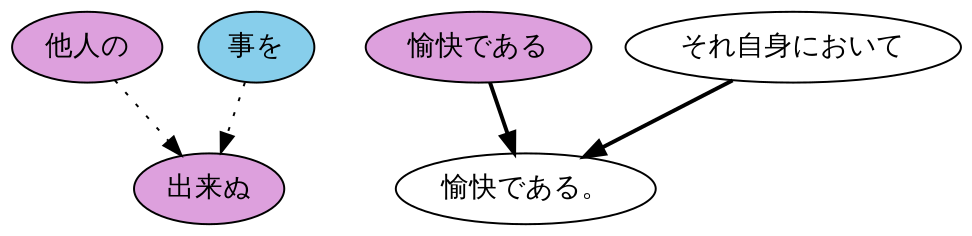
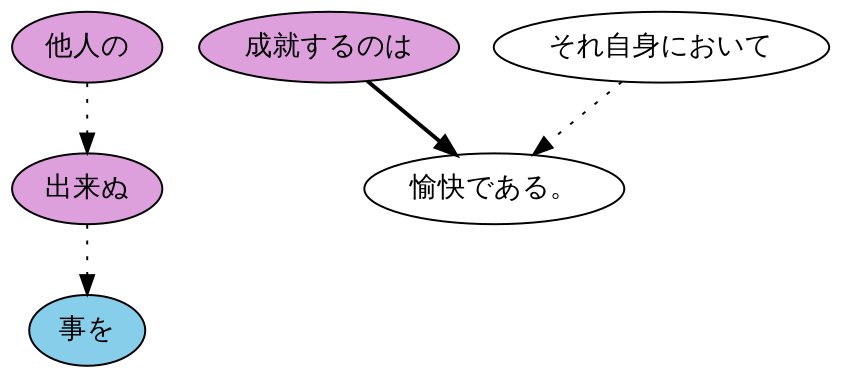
(479, 47) -> (329, 47)
(236, 108) -> (87, 250)
(667, 114) -> (585, 112)
